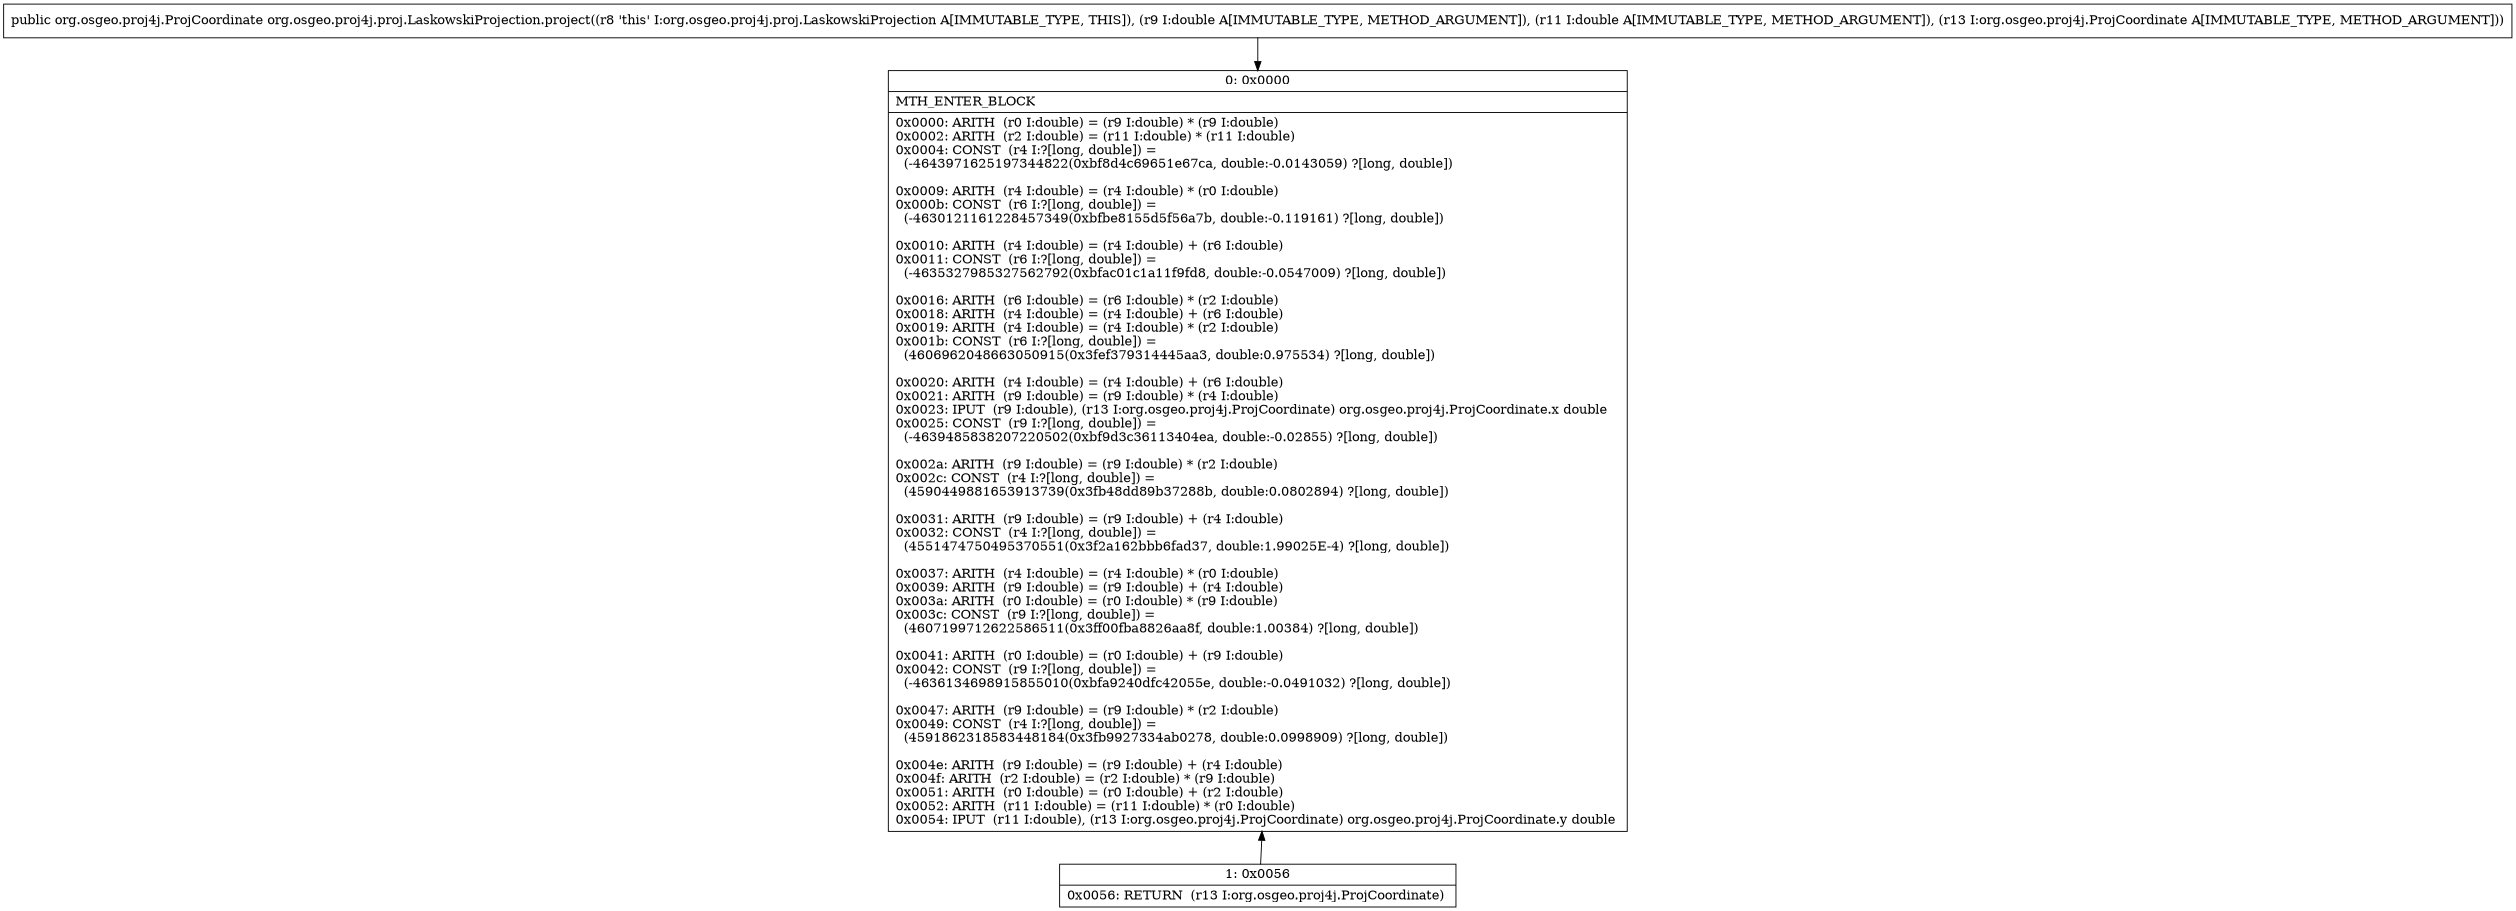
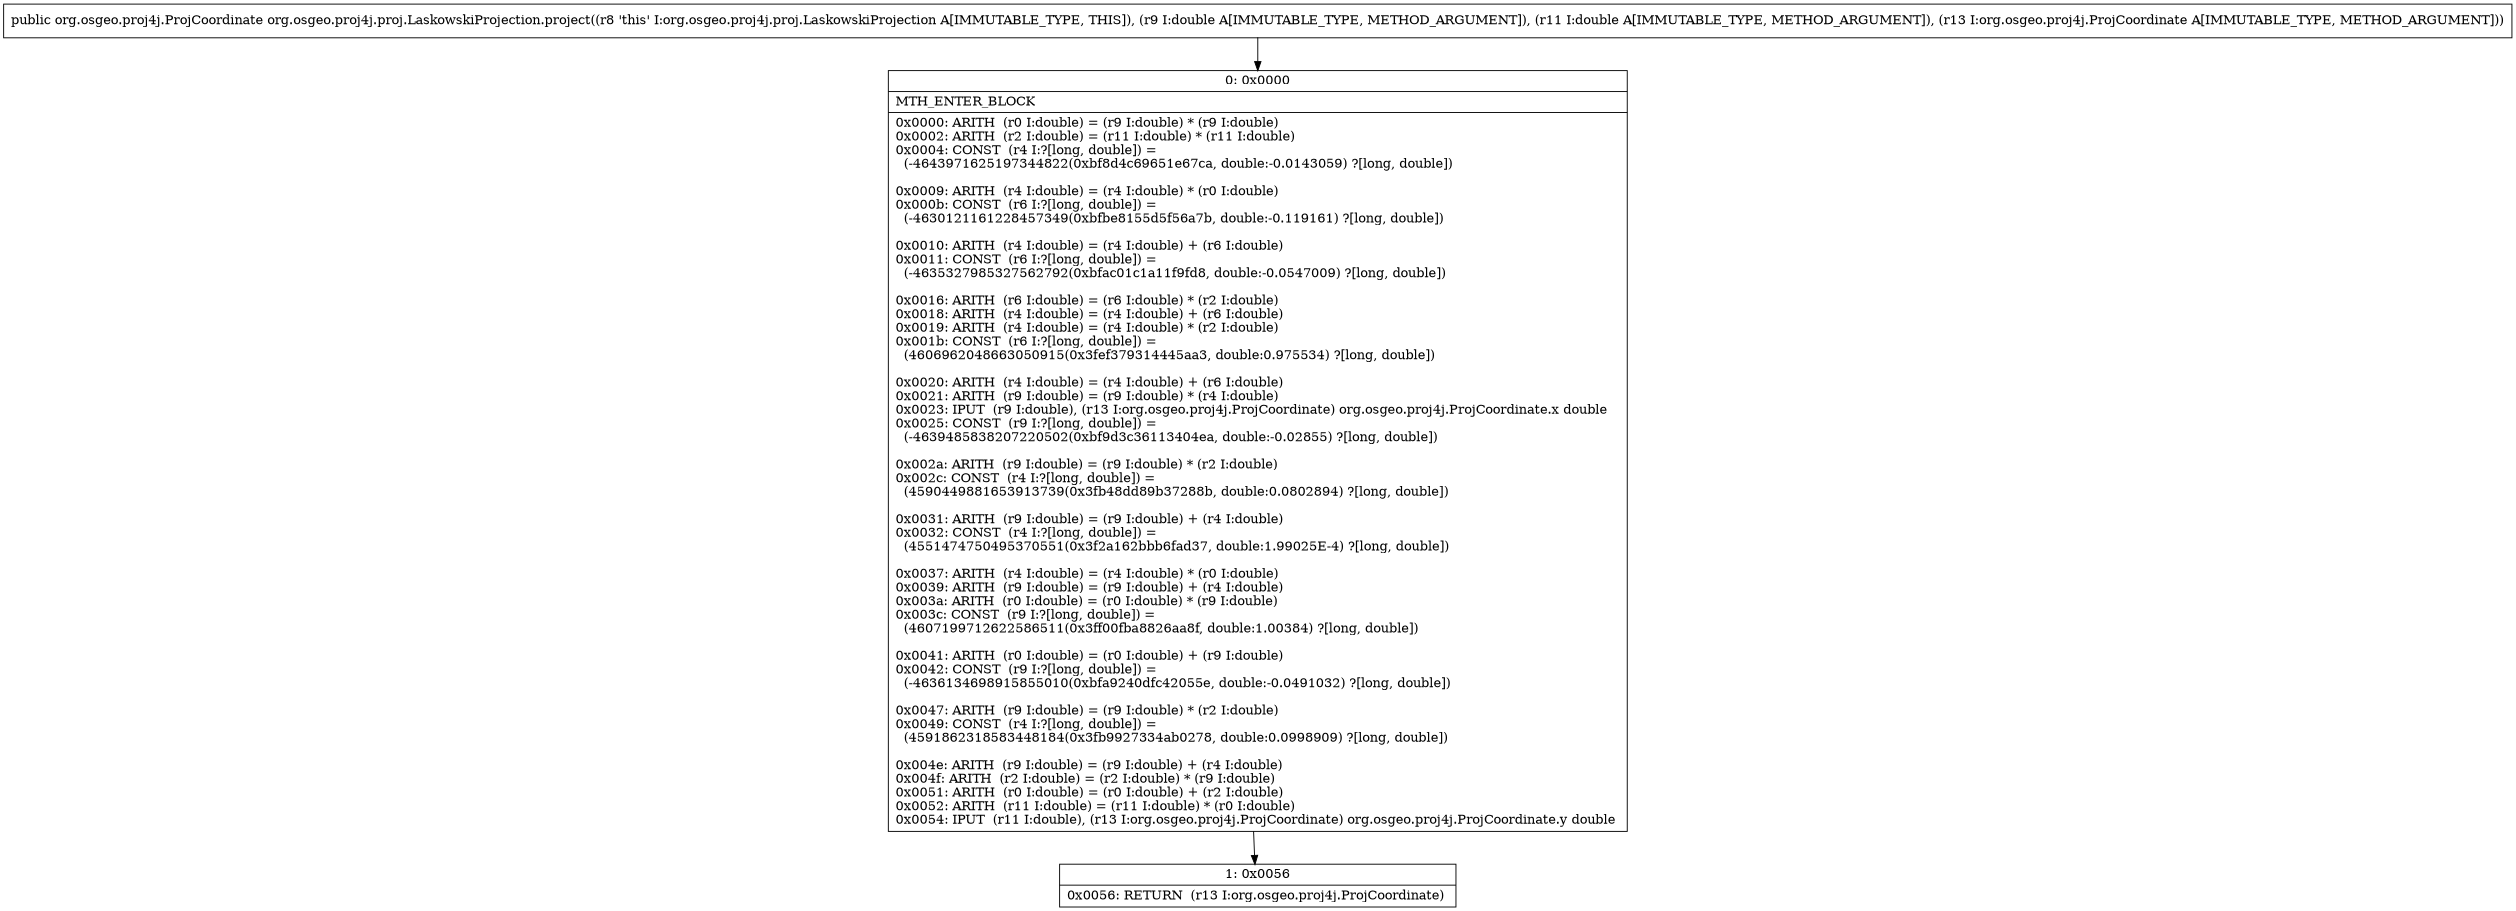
(1261, 852) -> (1254, 843)
